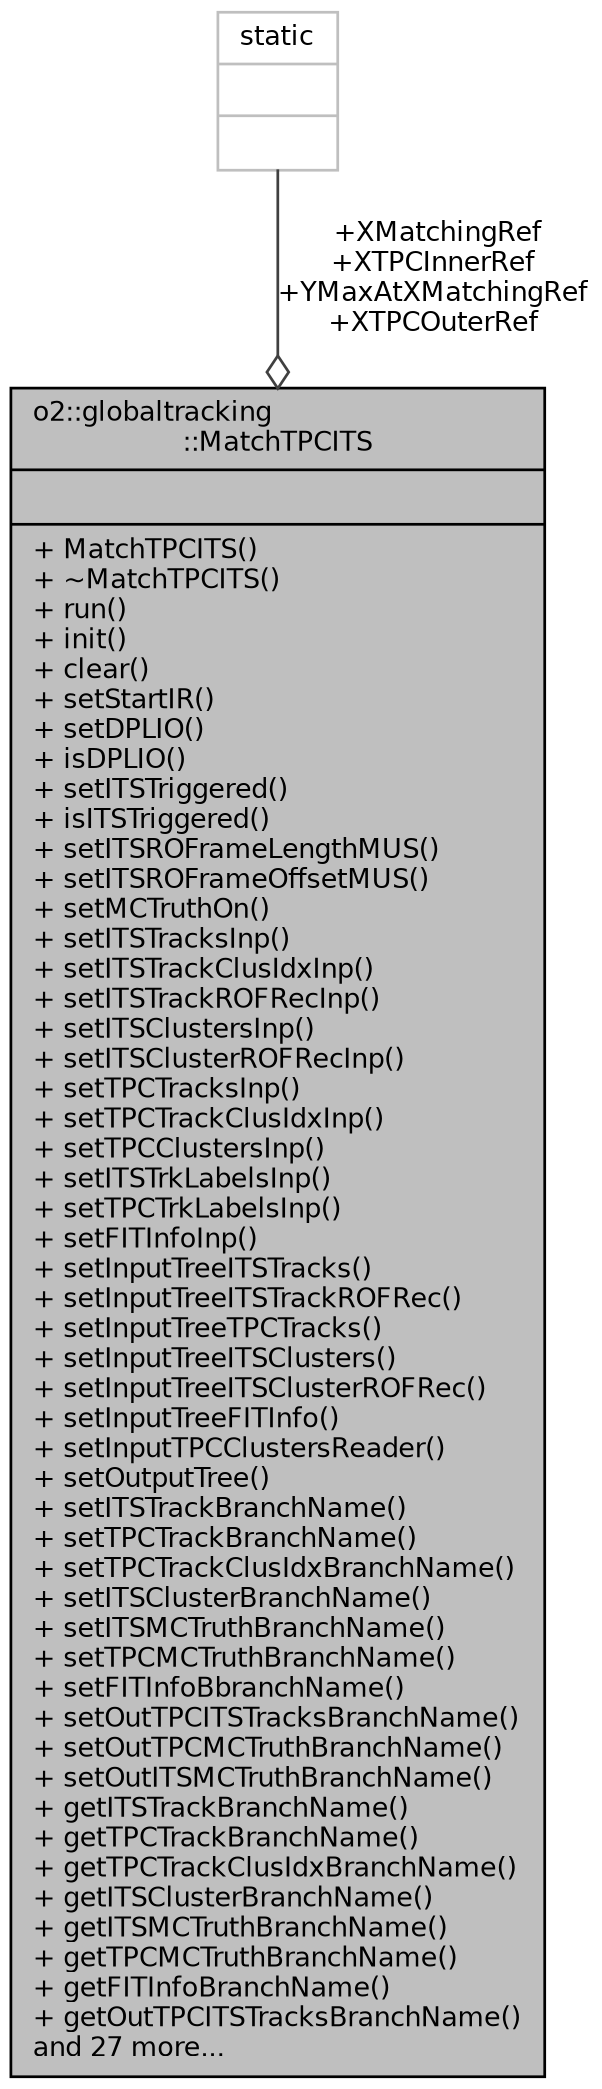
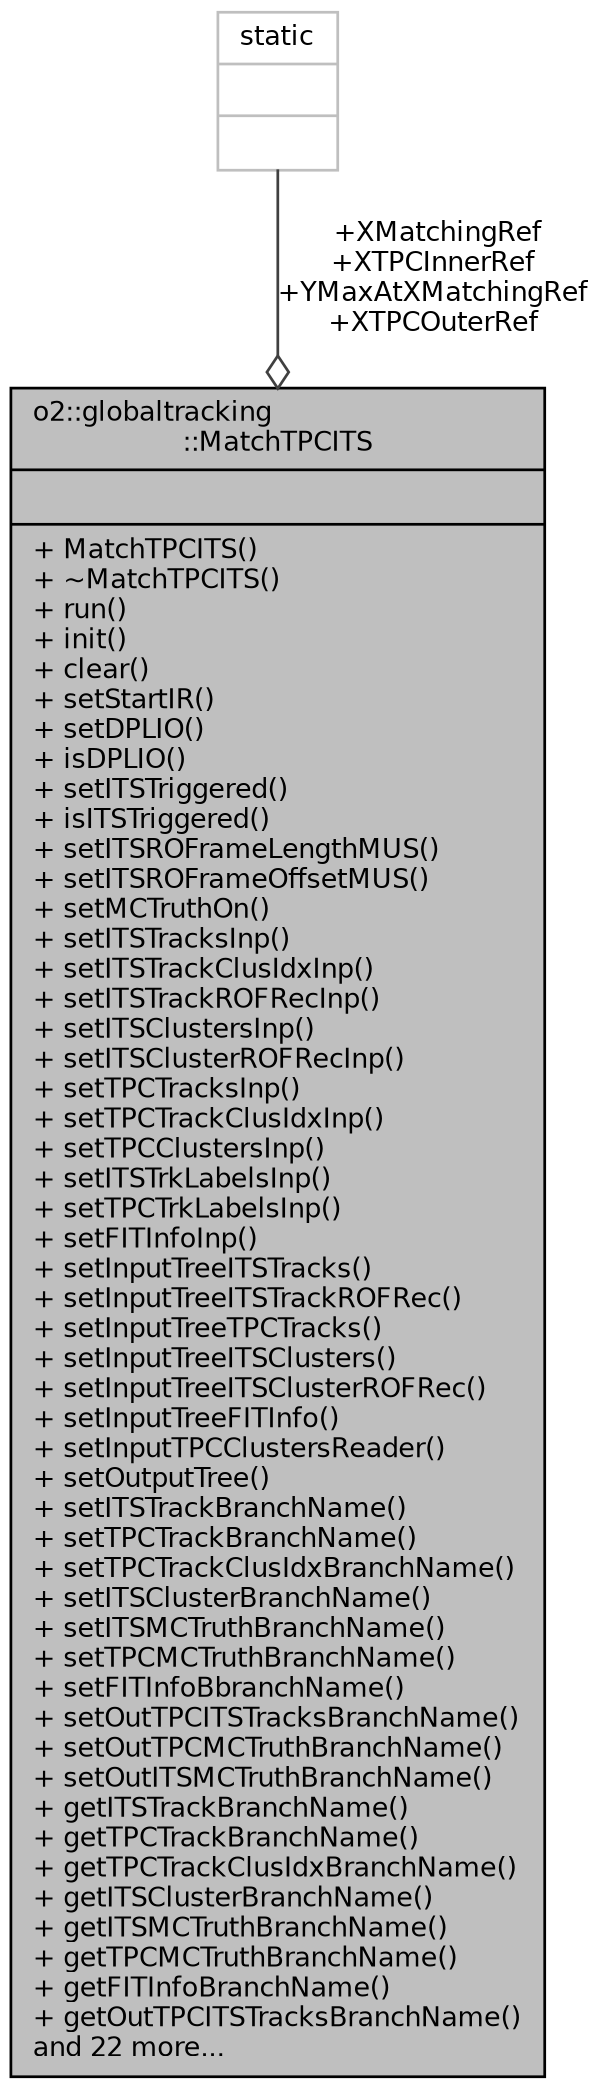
(129, 2048) -> (129, 2048)
